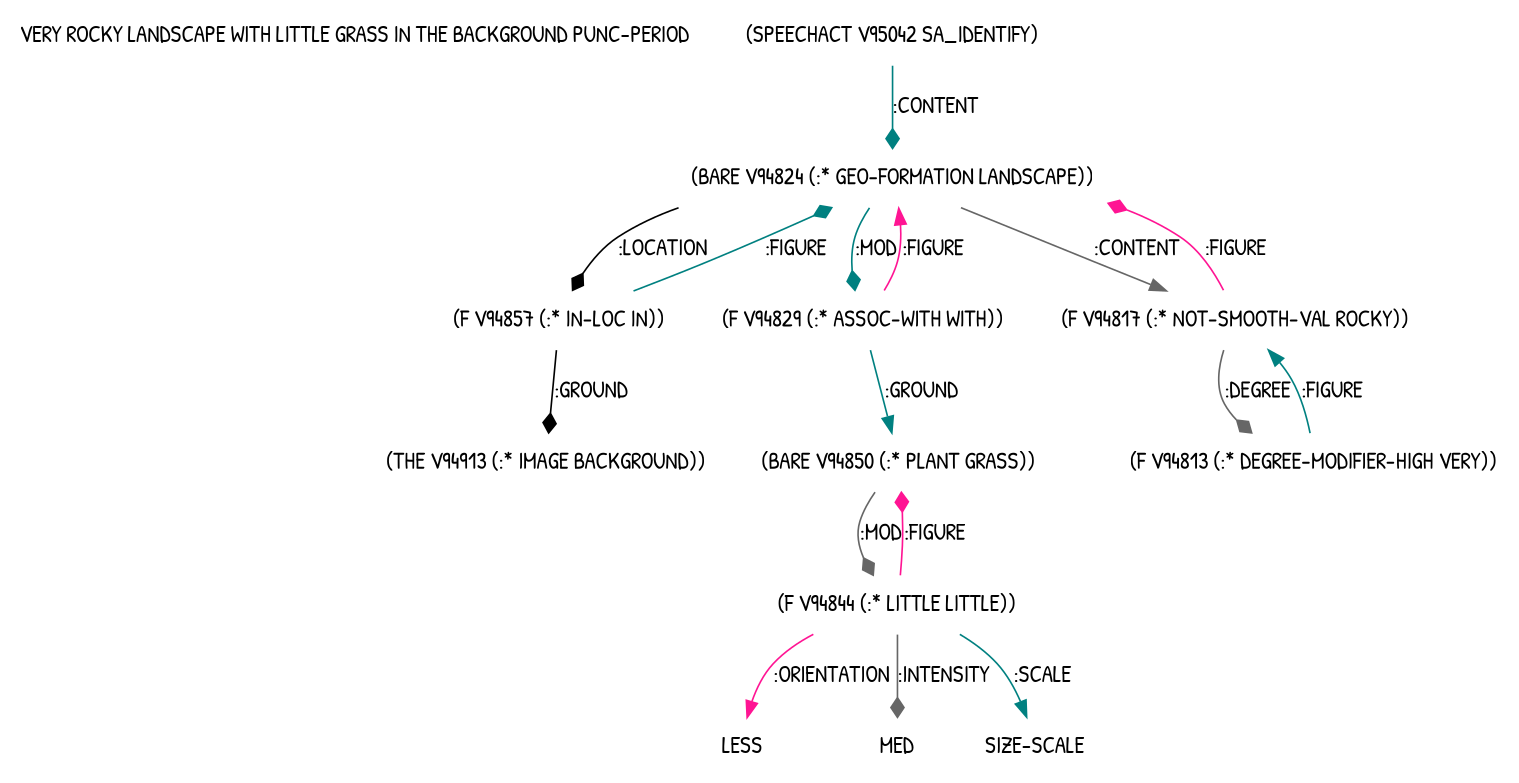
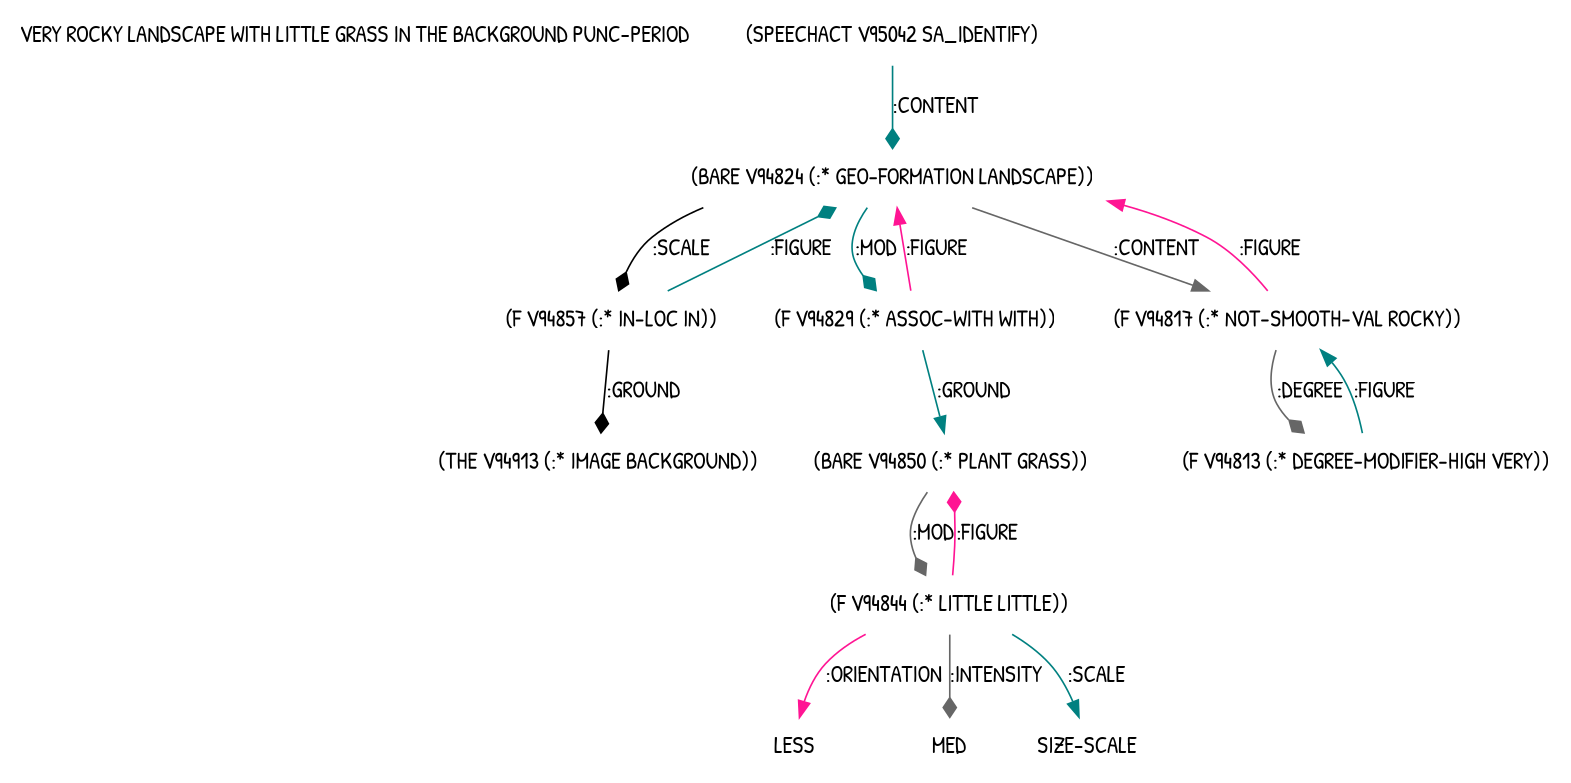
(1184, 240) -> (1203, 236)
(663, 249) -> (682, 249)
